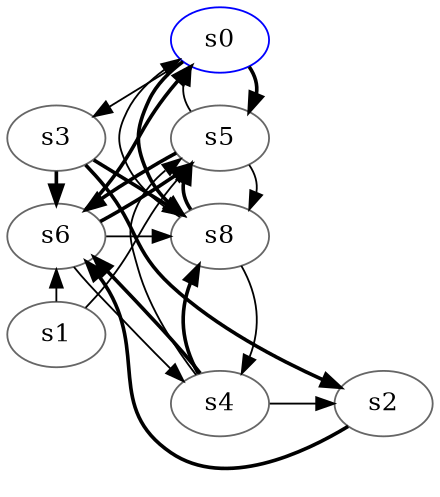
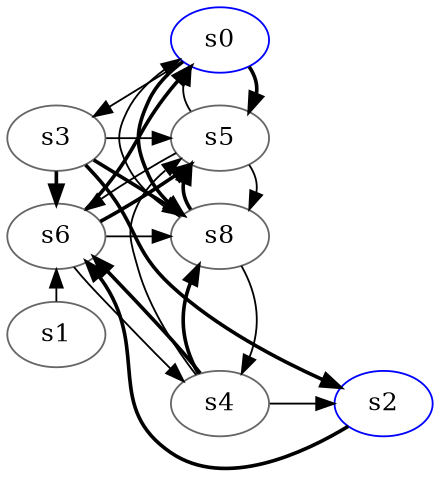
(138, 175) -> (138, 175)
(123, 261) -> (129, 138)
(384, 404) -> (384, 404)
